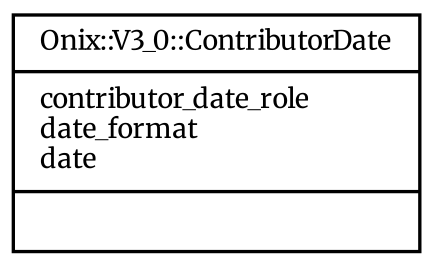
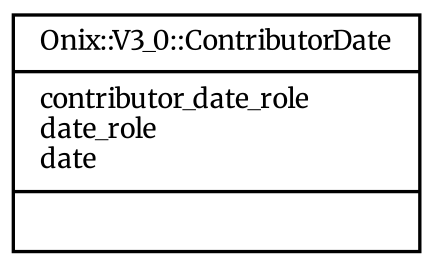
(120, 130) -> (100, 130)
